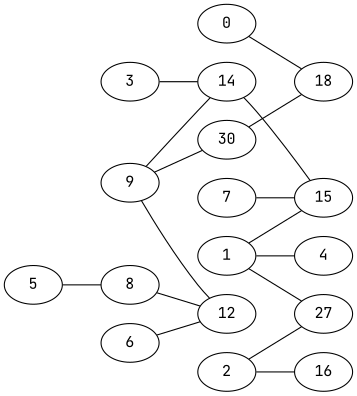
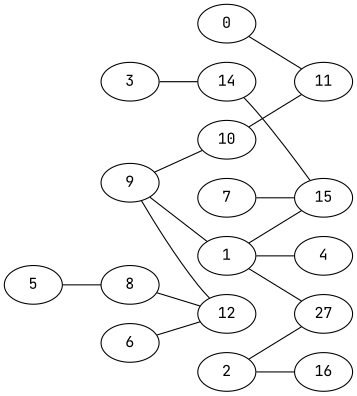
(324, 82) -> (324, 82)
(178, 132) -> (178, 219)
(227, 140) -> (227, 140)
